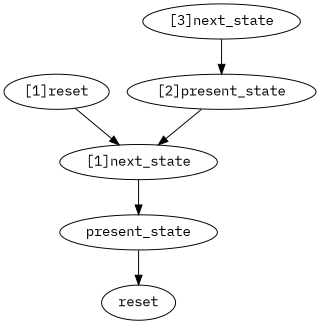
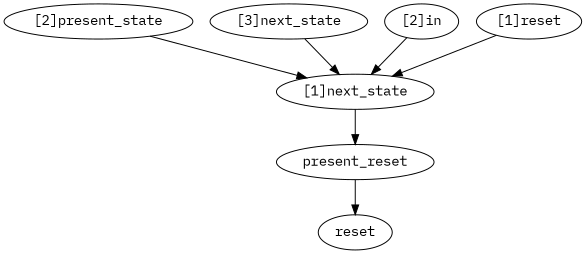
none -> (422, 21)
(222, 52) -> (319, 53)
(139, 232) -> (355, 162)
